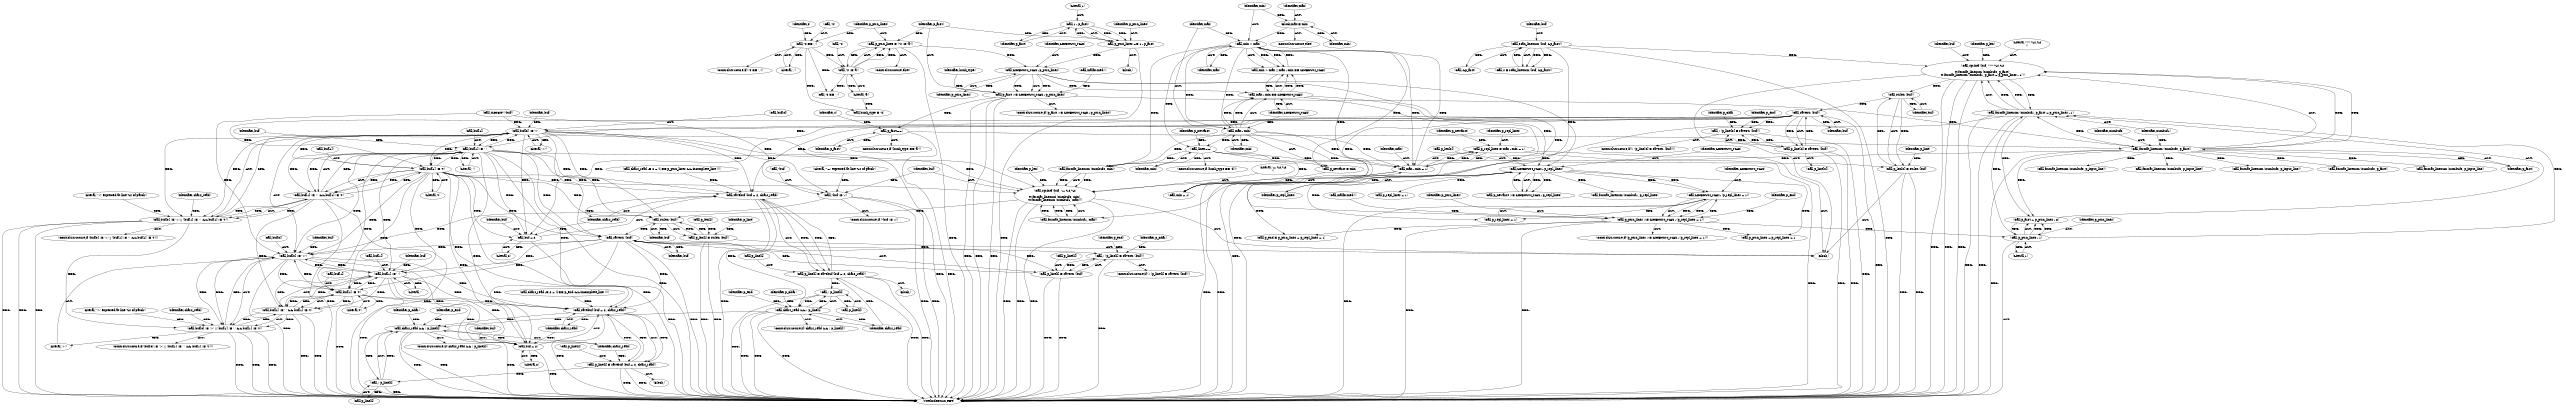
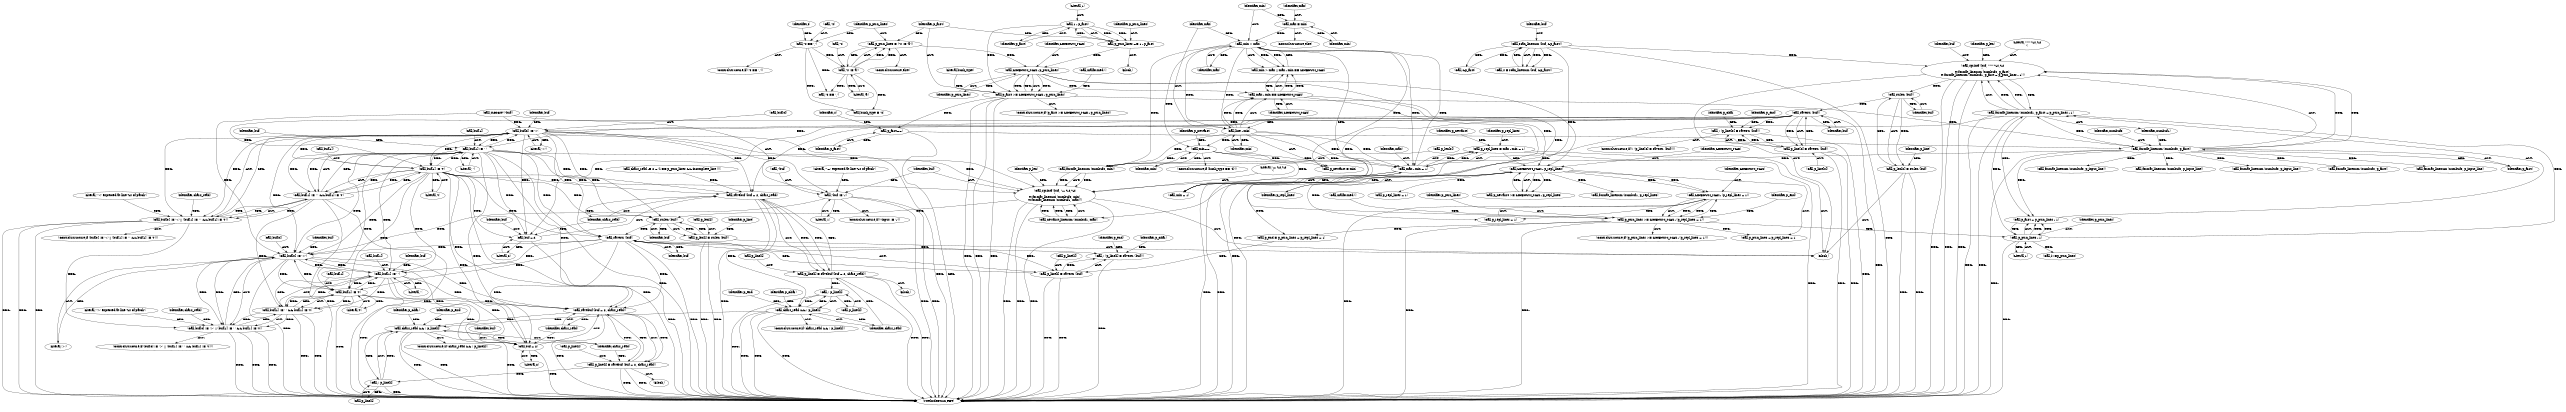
(1295, 24) -> (1295, 24)
none -> (995, 31)
(1290, 55) -> (1290, 55)
(1504, 55) -> (1504, 55)
(788, 71) -> none
(960, 71) -> (960, 71)
none -> (1024, 84)
(853, 86) -> (853, 86)
(864, 103) -> (873, 87)
(948, 113) -> (948, 113)
(1342, 122) -> (1342, 122)
(2098, 123) -> (2091, 125)
(1239, 131) -> (1239, 131)
(769, 149) -> (769, 149)
(891, 149) -> none
(1201, 149) -> (1201, 149)
(1480, 158) -> (1480, 158)
(1517, 158) -> (1517, 158)
(1807, 159) -> (1817, 160)
(1668, 163) -> (1270, 163)
(1280, 181) -> (1299, 184)
(1001, 186) -> none
(277, 196) -> (277, 196)
(1807, 211) -> (1807, 211)
none -> (823, 220)
(874, 220) -> (874, 220)
(1069, 220) -> (1069, 220)
(2036, 220) -> (2036, 220)
(946, 221) -> none
(713, 229) -> (713, 229)
(1870, 229) -> (1870, 229)
(1236, 256) -> (1236, 256)
none -> (2060, 256)
(1084, 263) -> (1182, 261)
(952, 274) -> (952, 274)
(1154, 274) -> none
(565, 292) -> none
(2007, 320) -> (2007, 320)
(135, 338) -> (149, 271)
